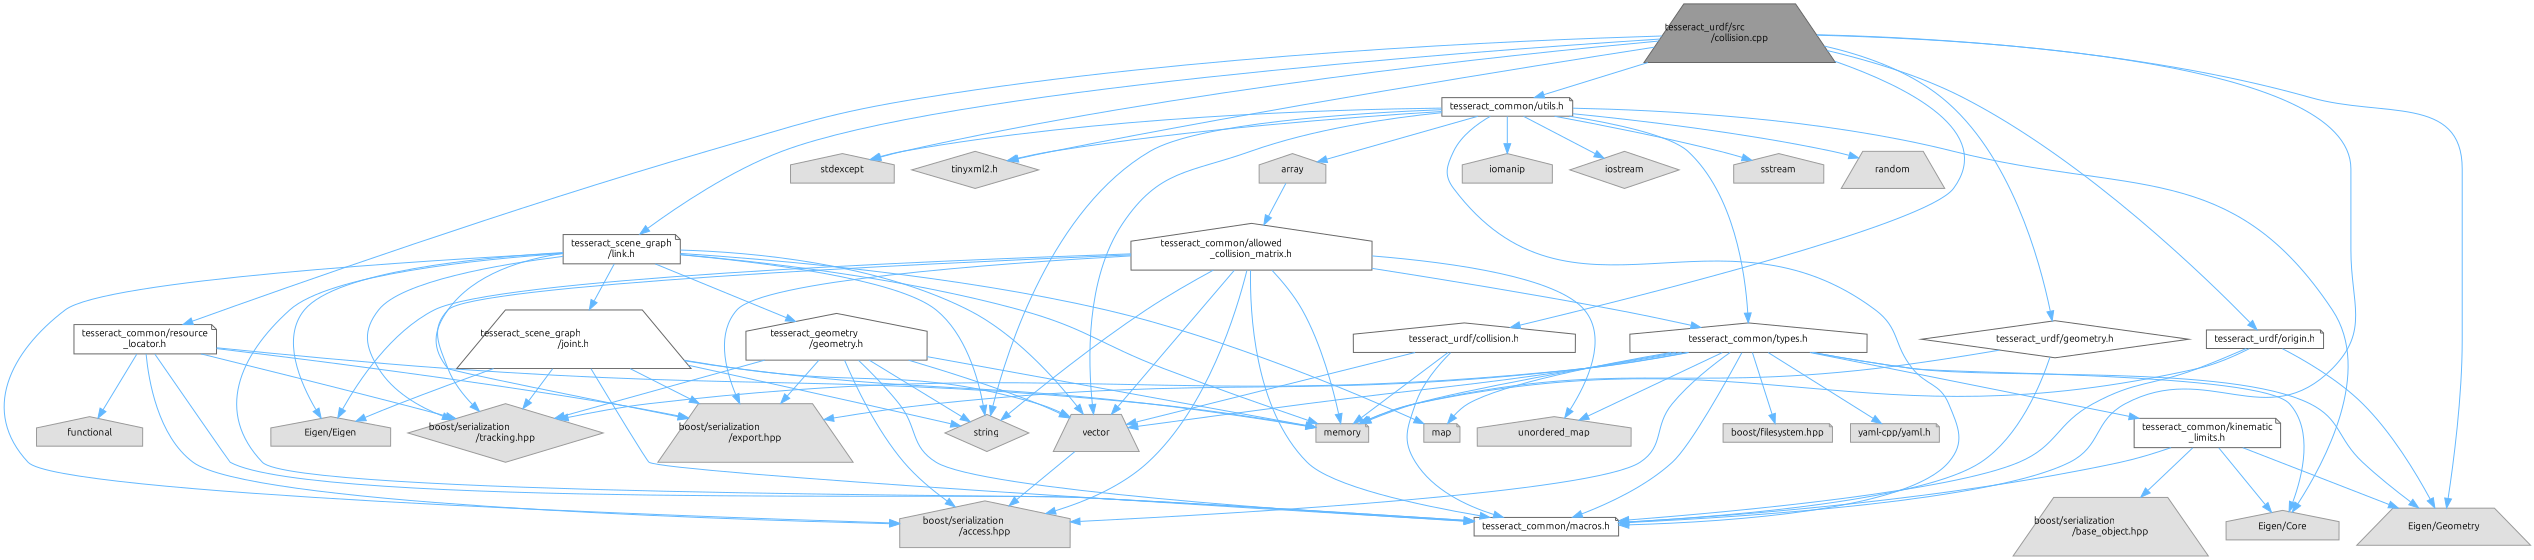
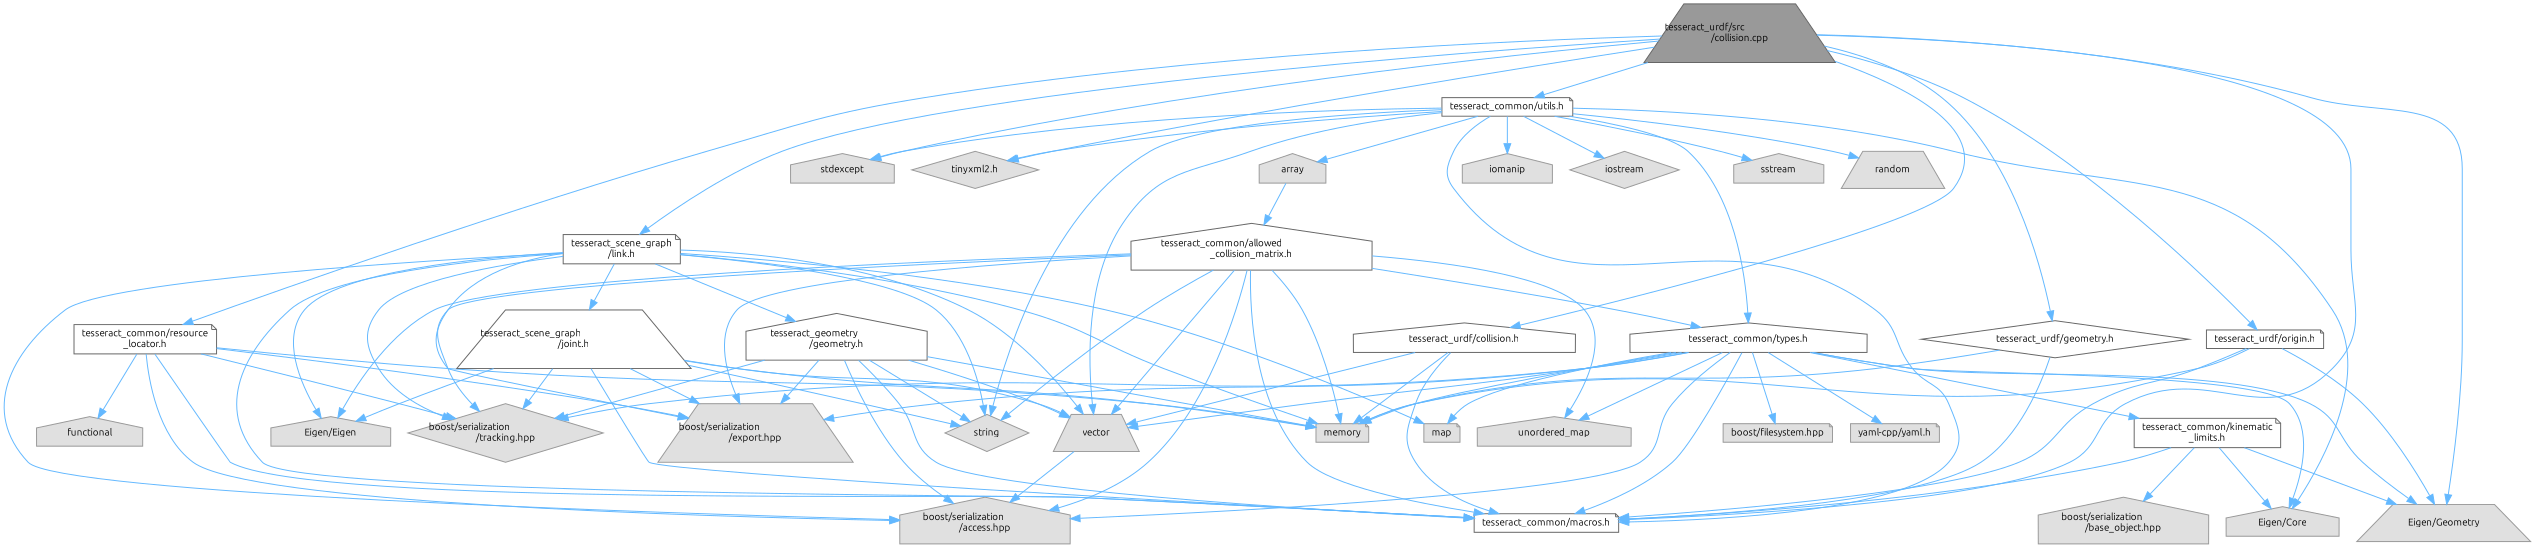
(2111, 527) -> (2123, 523)
